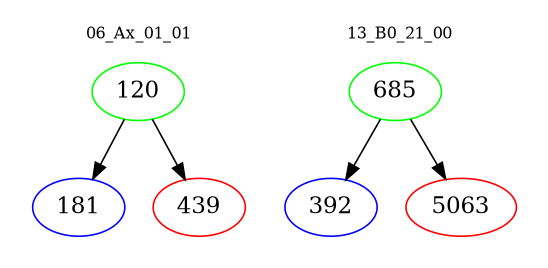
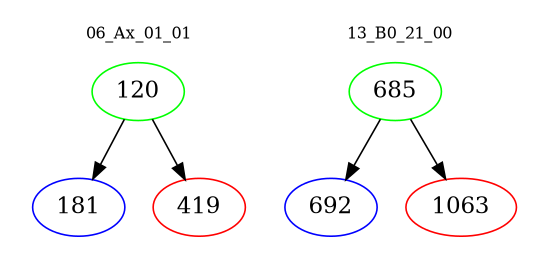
(199, 207) -> (199, 207)
(331, 207) -> (331, 207)
(461, 207) -> (461, 207)
